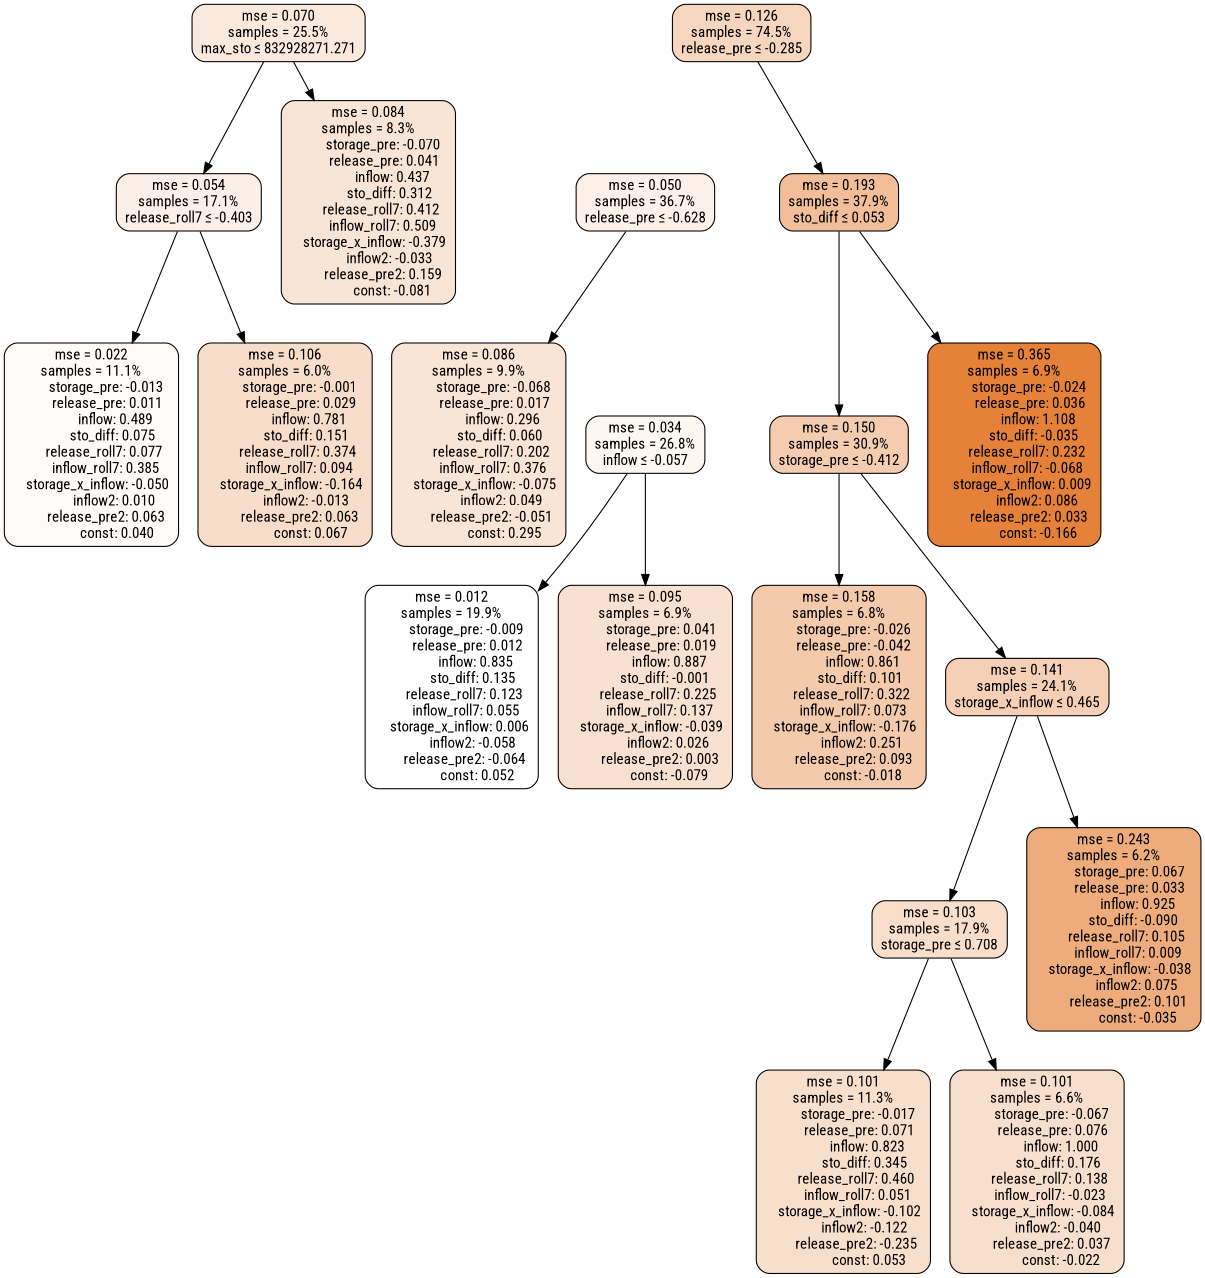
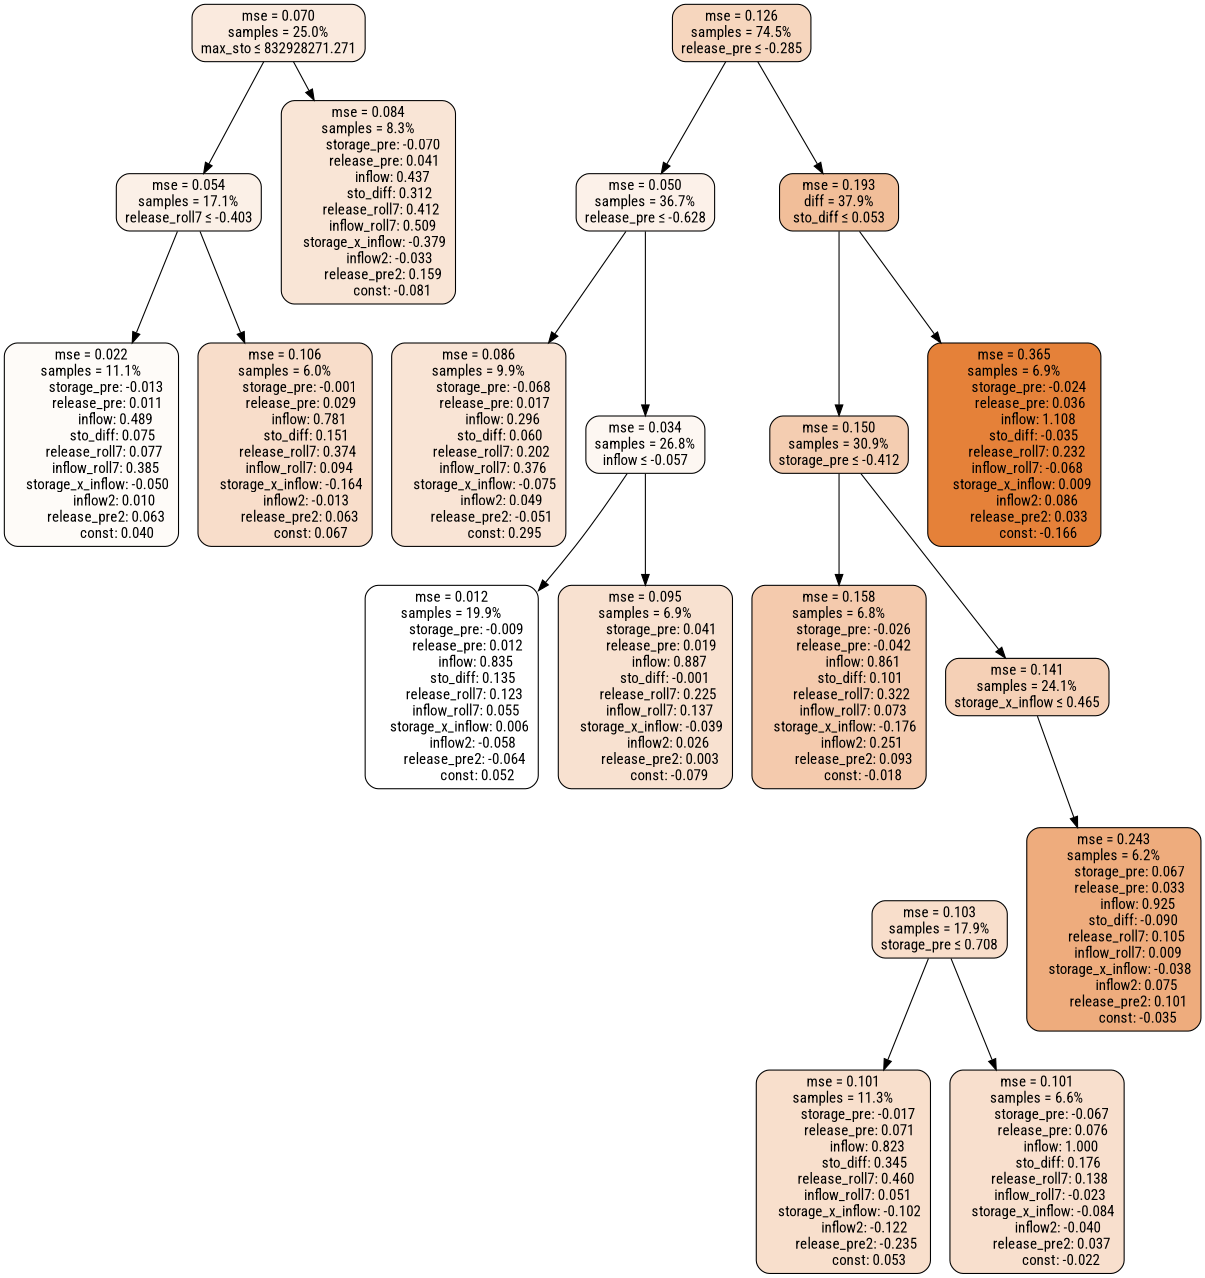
(279, 33) -> (279, 33)
none -> (696, 113)
(839, 202) -> (839, 202)
none -> (645, 318)
(985, 803) -> none
